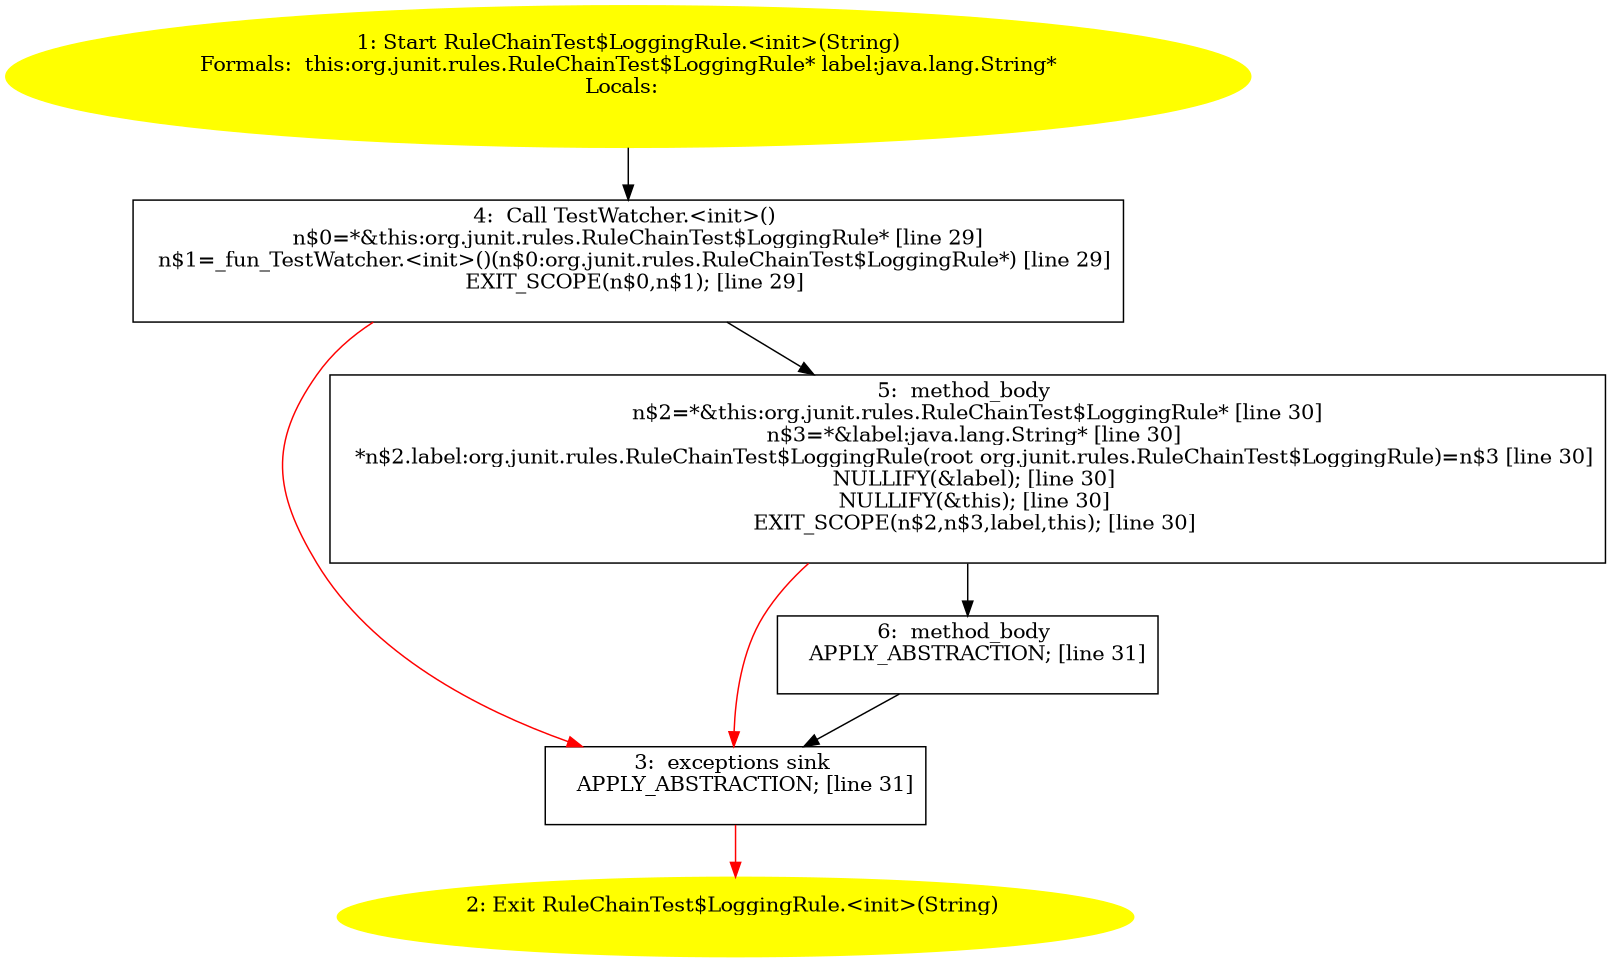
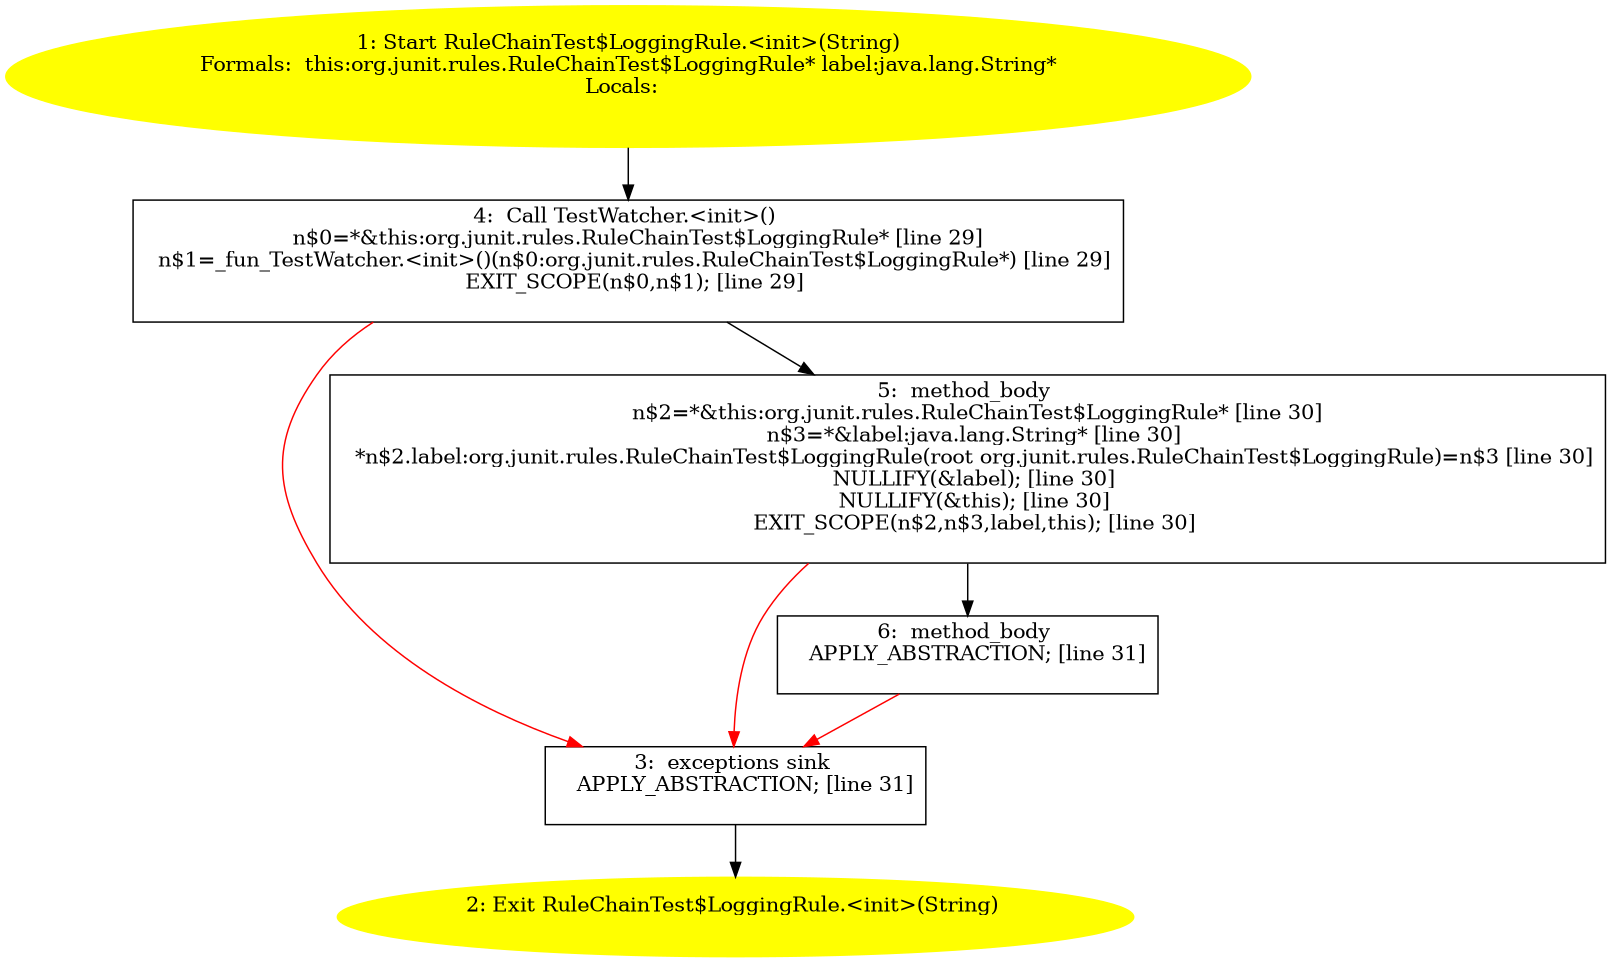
(858, 717) -> (858, 717)
(736, 844) -> (736, 844)
